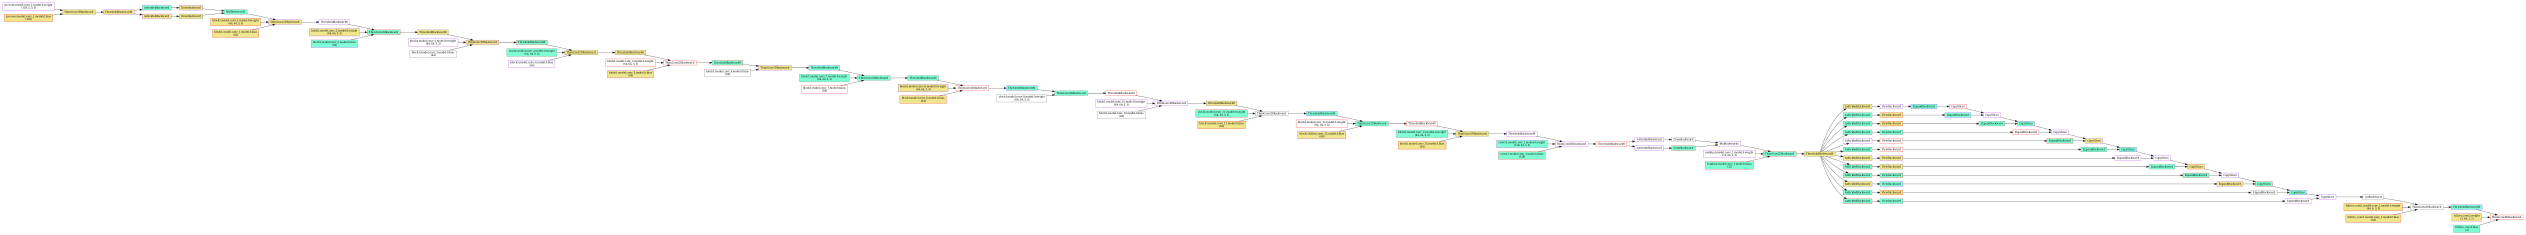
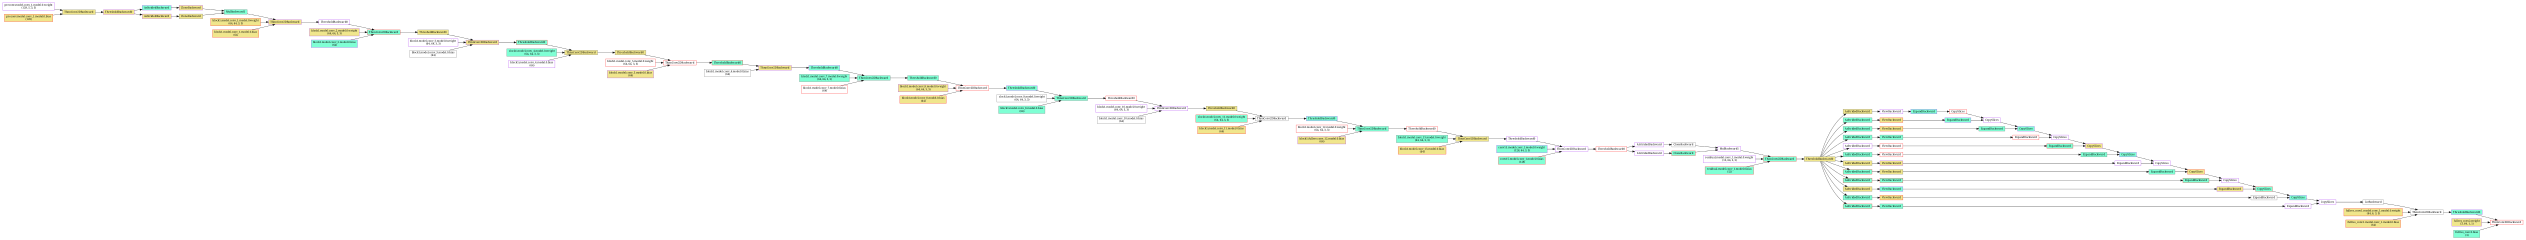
none -> (1022, 110)
